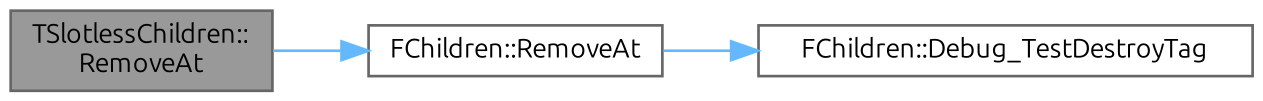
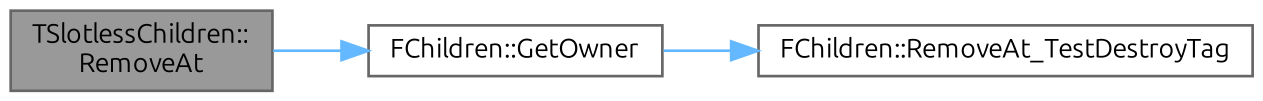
(515, 51) -> (515, 51)
(1006, 51) -> (1006, 51)
